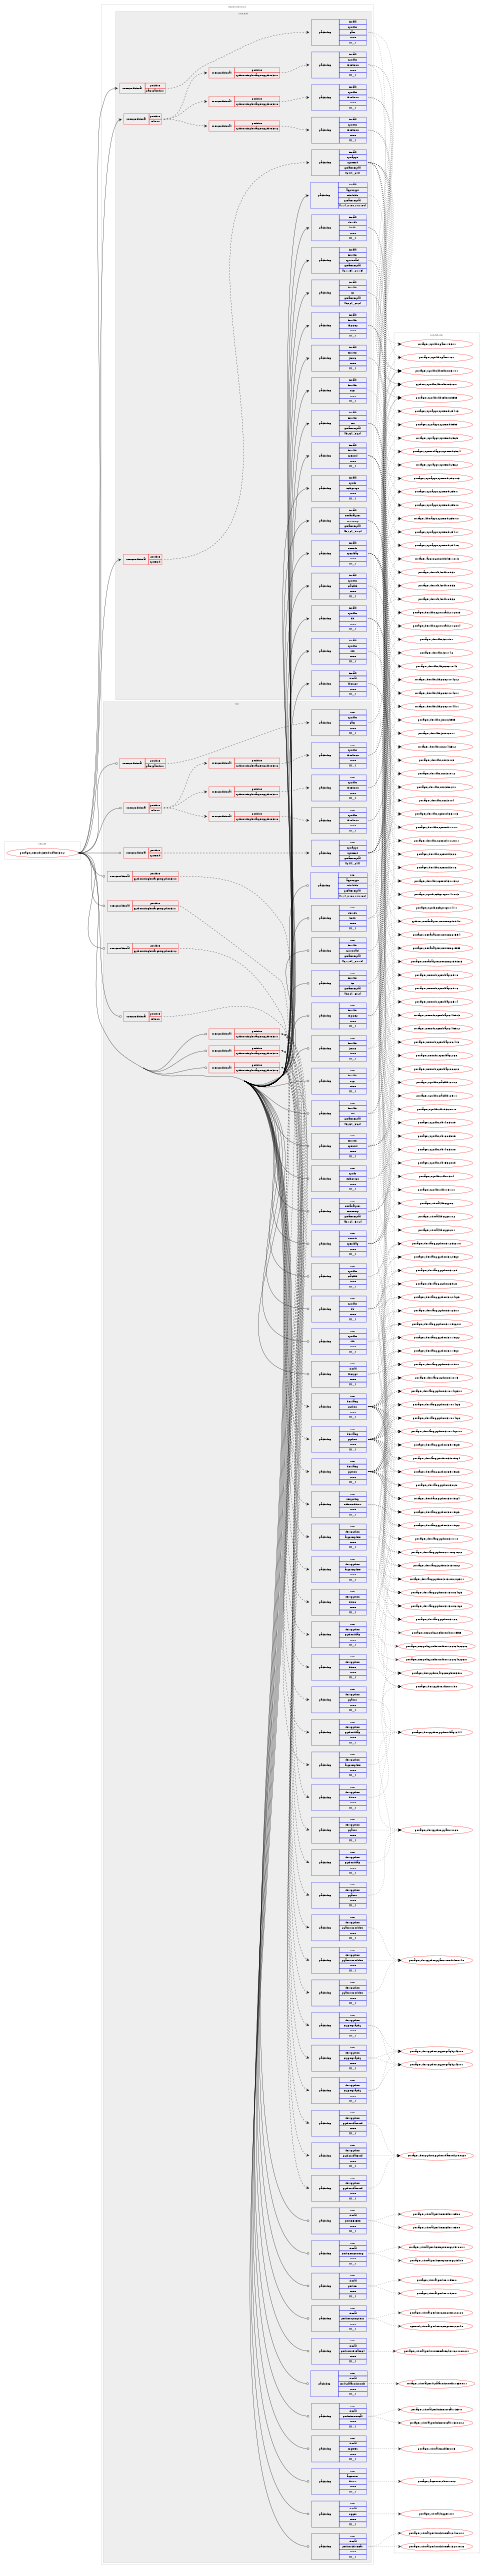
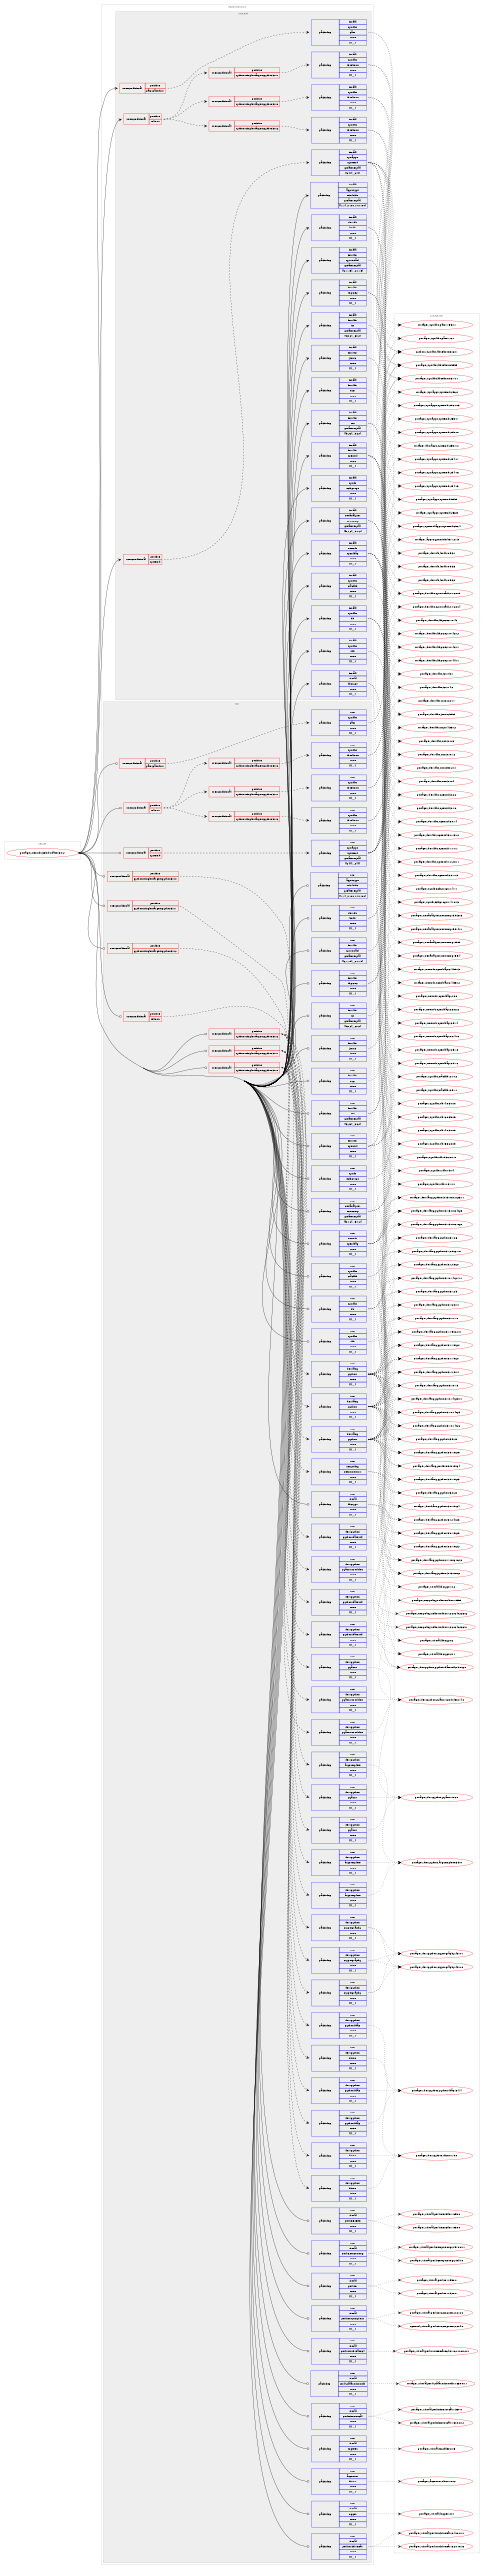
none -> (437, 822)
(437, 921) -> (437, 929)
